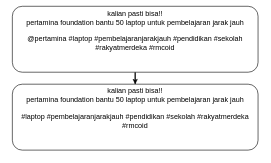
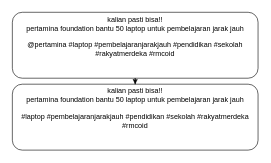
(135, 39) -> (135, 45)
